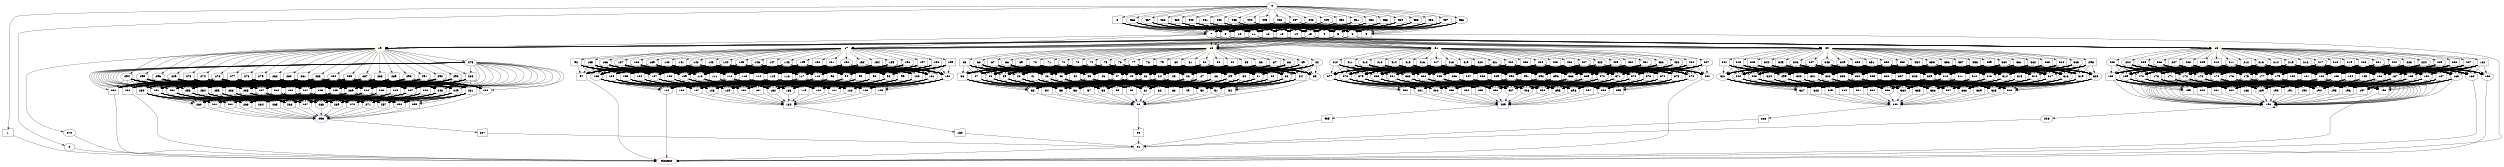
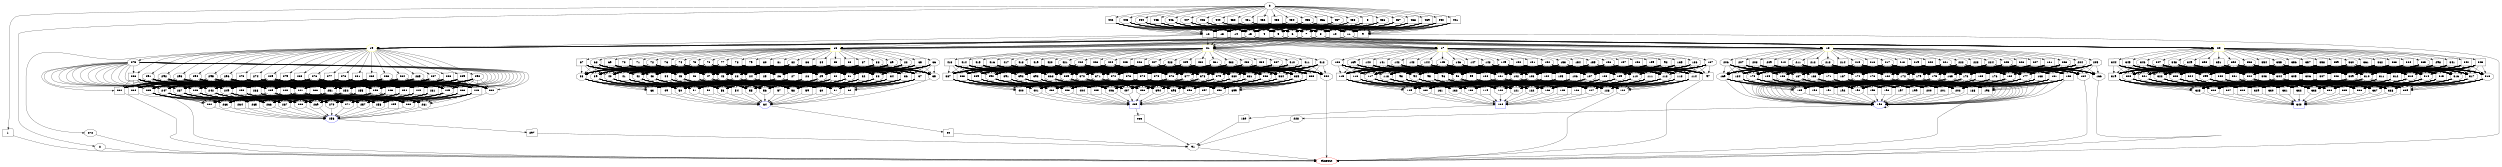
(1763, 119) -> none
